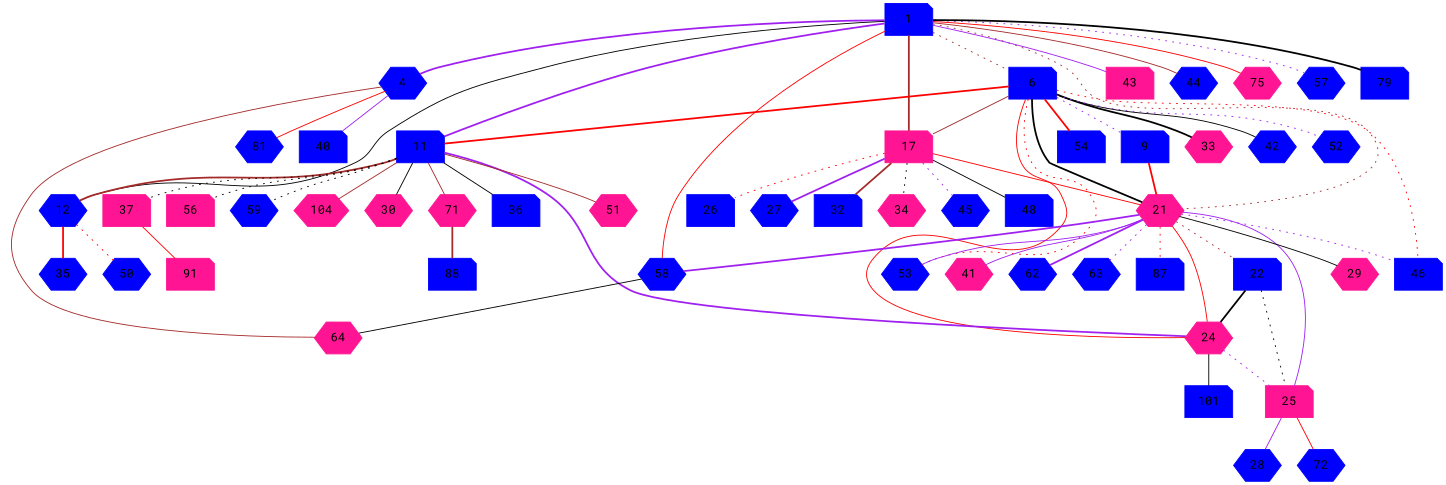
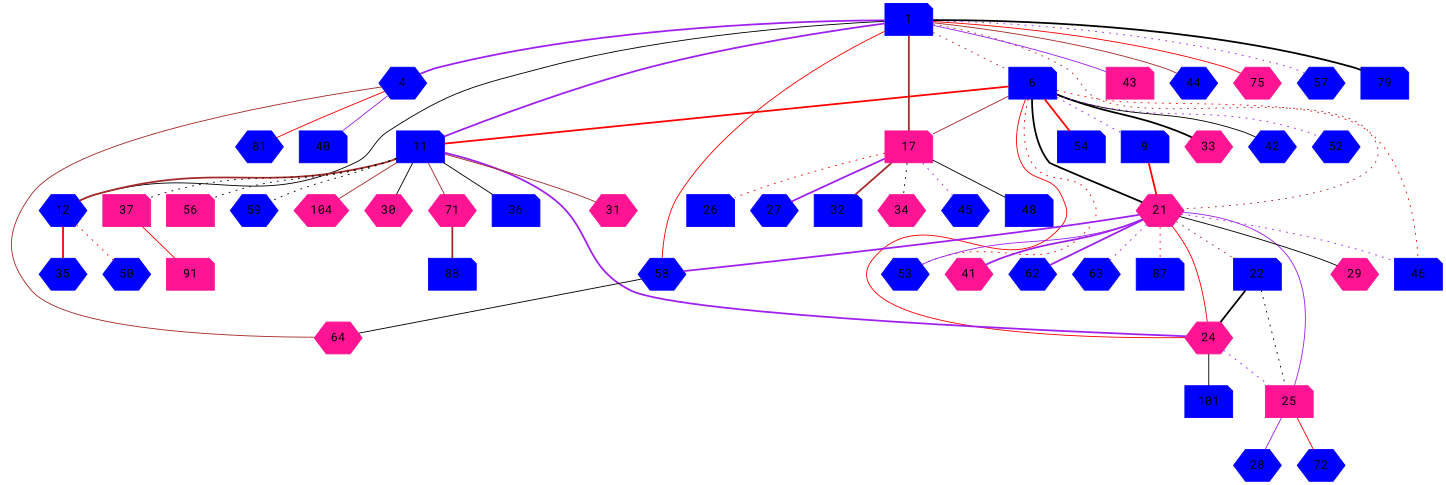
(1021, 175) -> none
(613, 211) -> (613, 211)
(1064, 242) -> (1064, 242)
